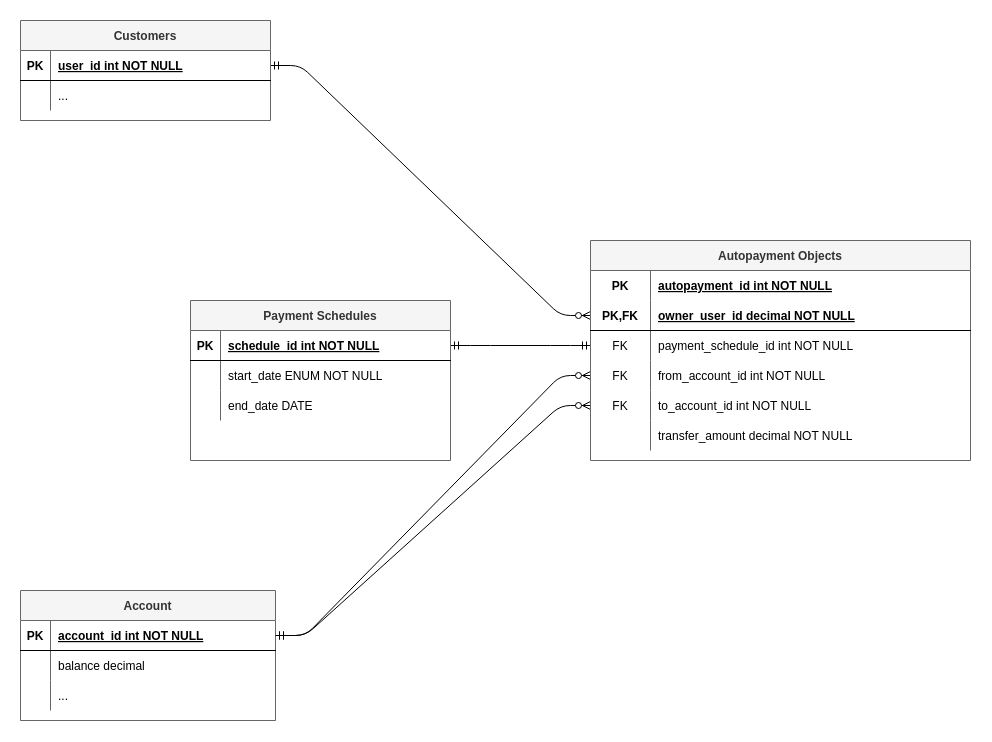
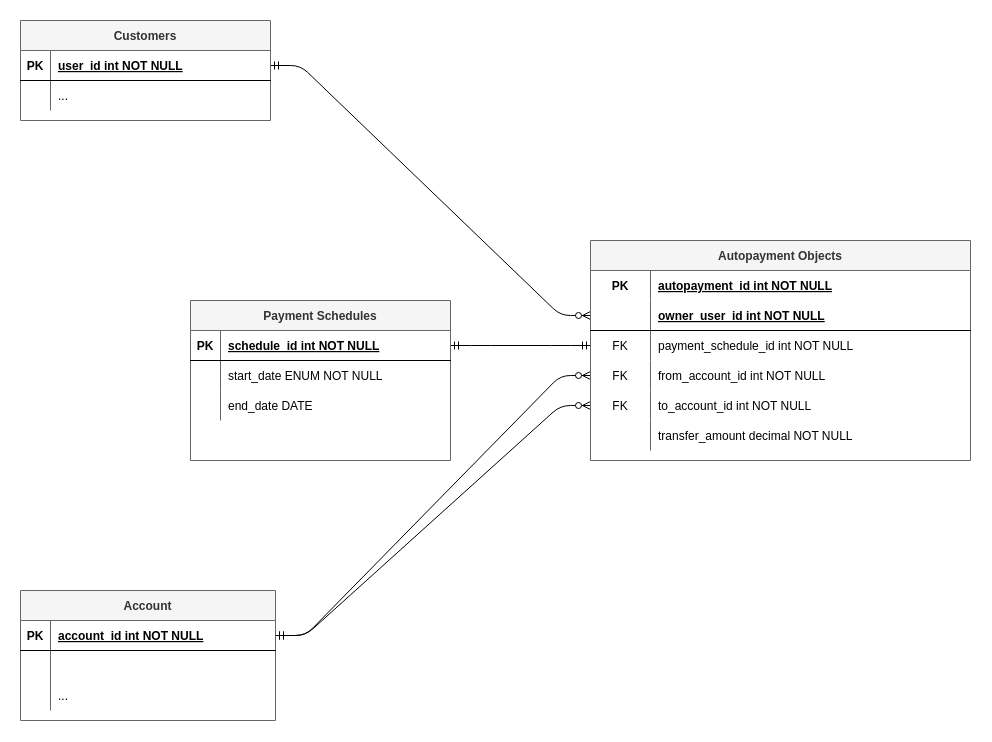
(621, 316) -> none
(749, 316) -> (738, 316)
(163, 666) -> none
